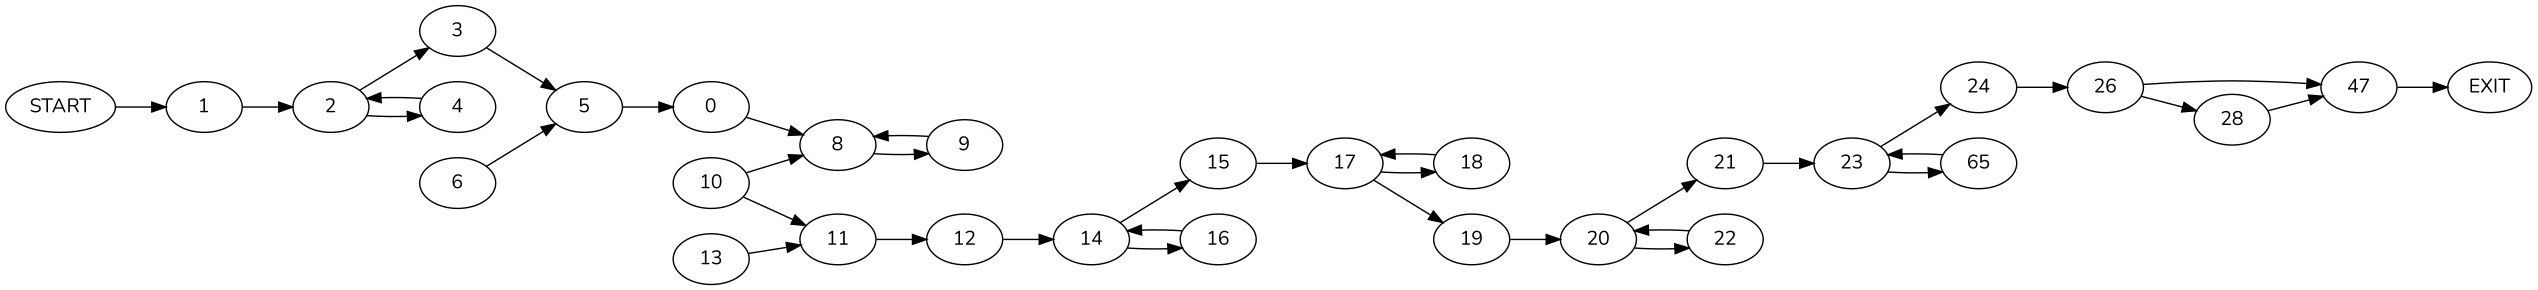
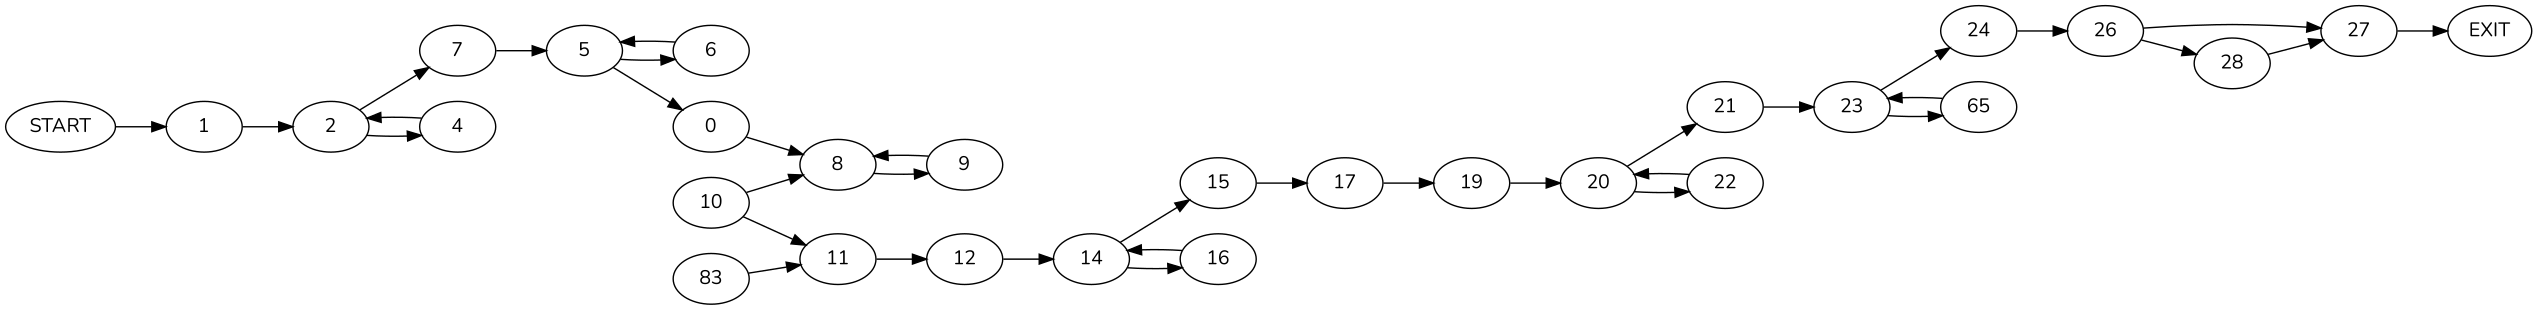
(458, 31) -> (458, 51)
none -> (641, 60)
(2359, 87) -> (2359, 31)
(1472, 163) -> none
(711, 259) -> (711, 279)
